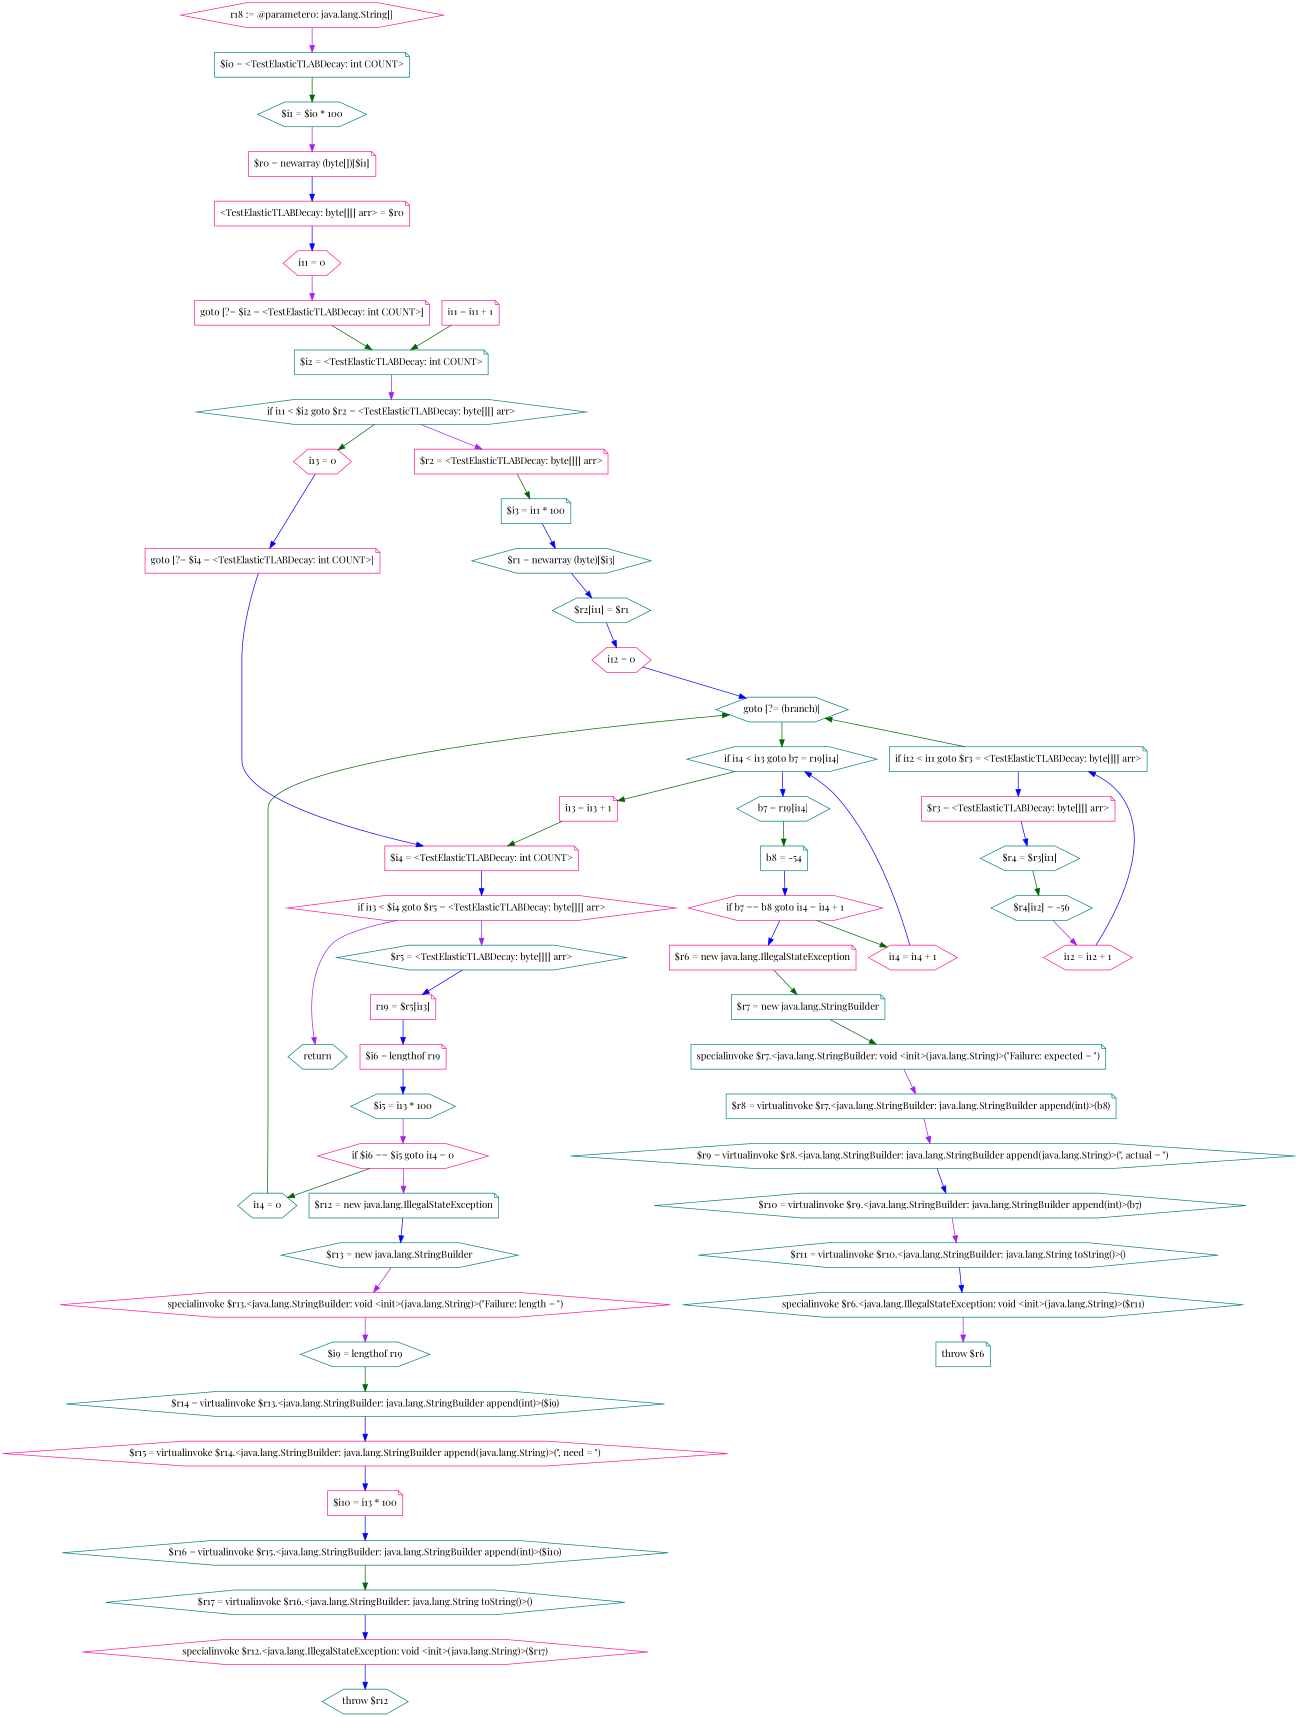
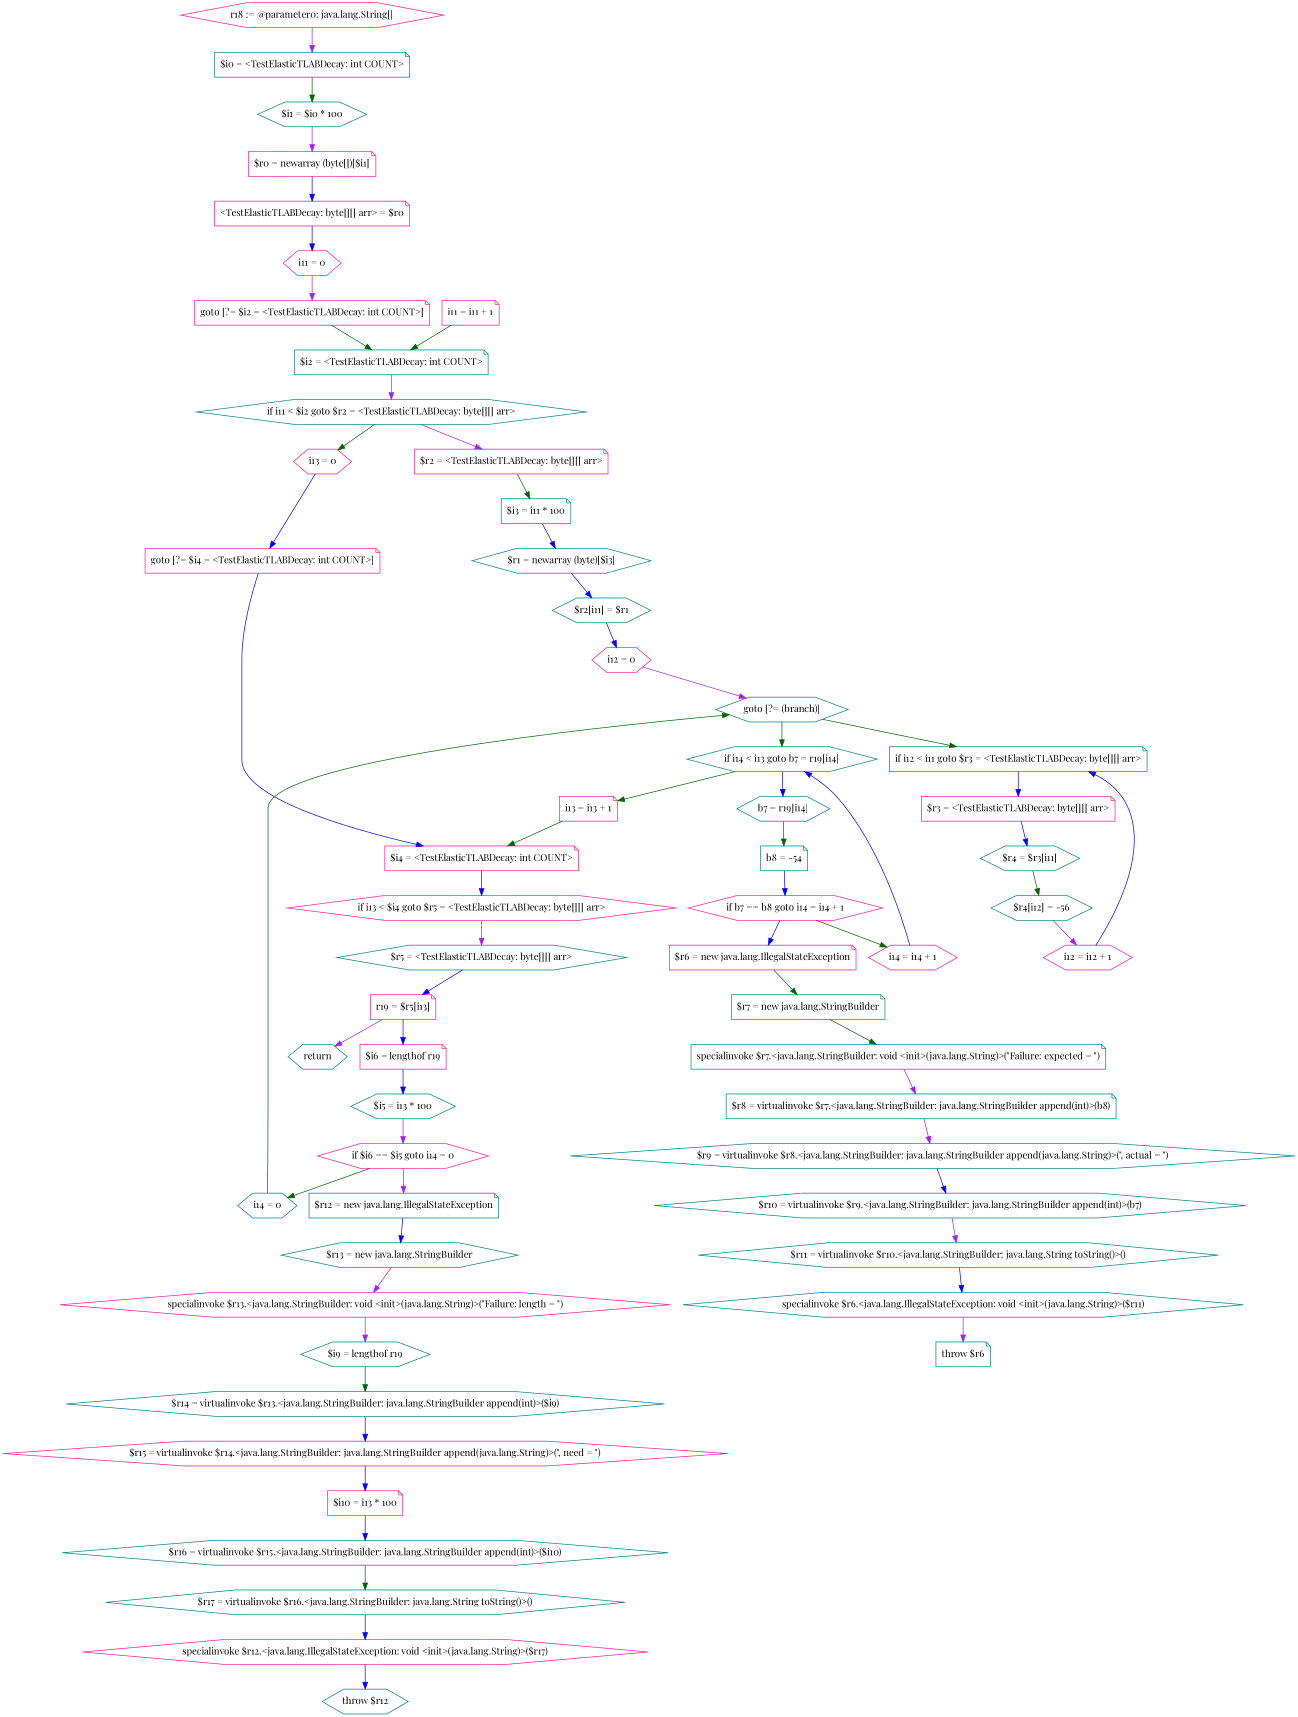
(691, 682) -> (691, 682)
(898, 733) -> (886, 732)
(324, 955) -> (362, 1031)
